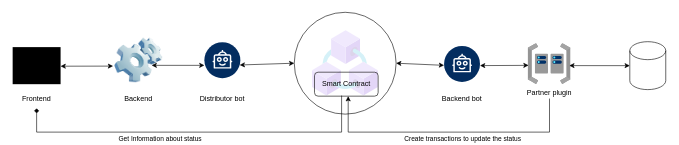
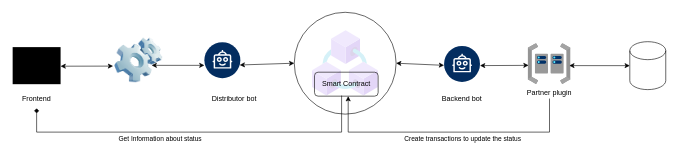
(138, 99) -> none
(222, 99) -> (234, 99)
